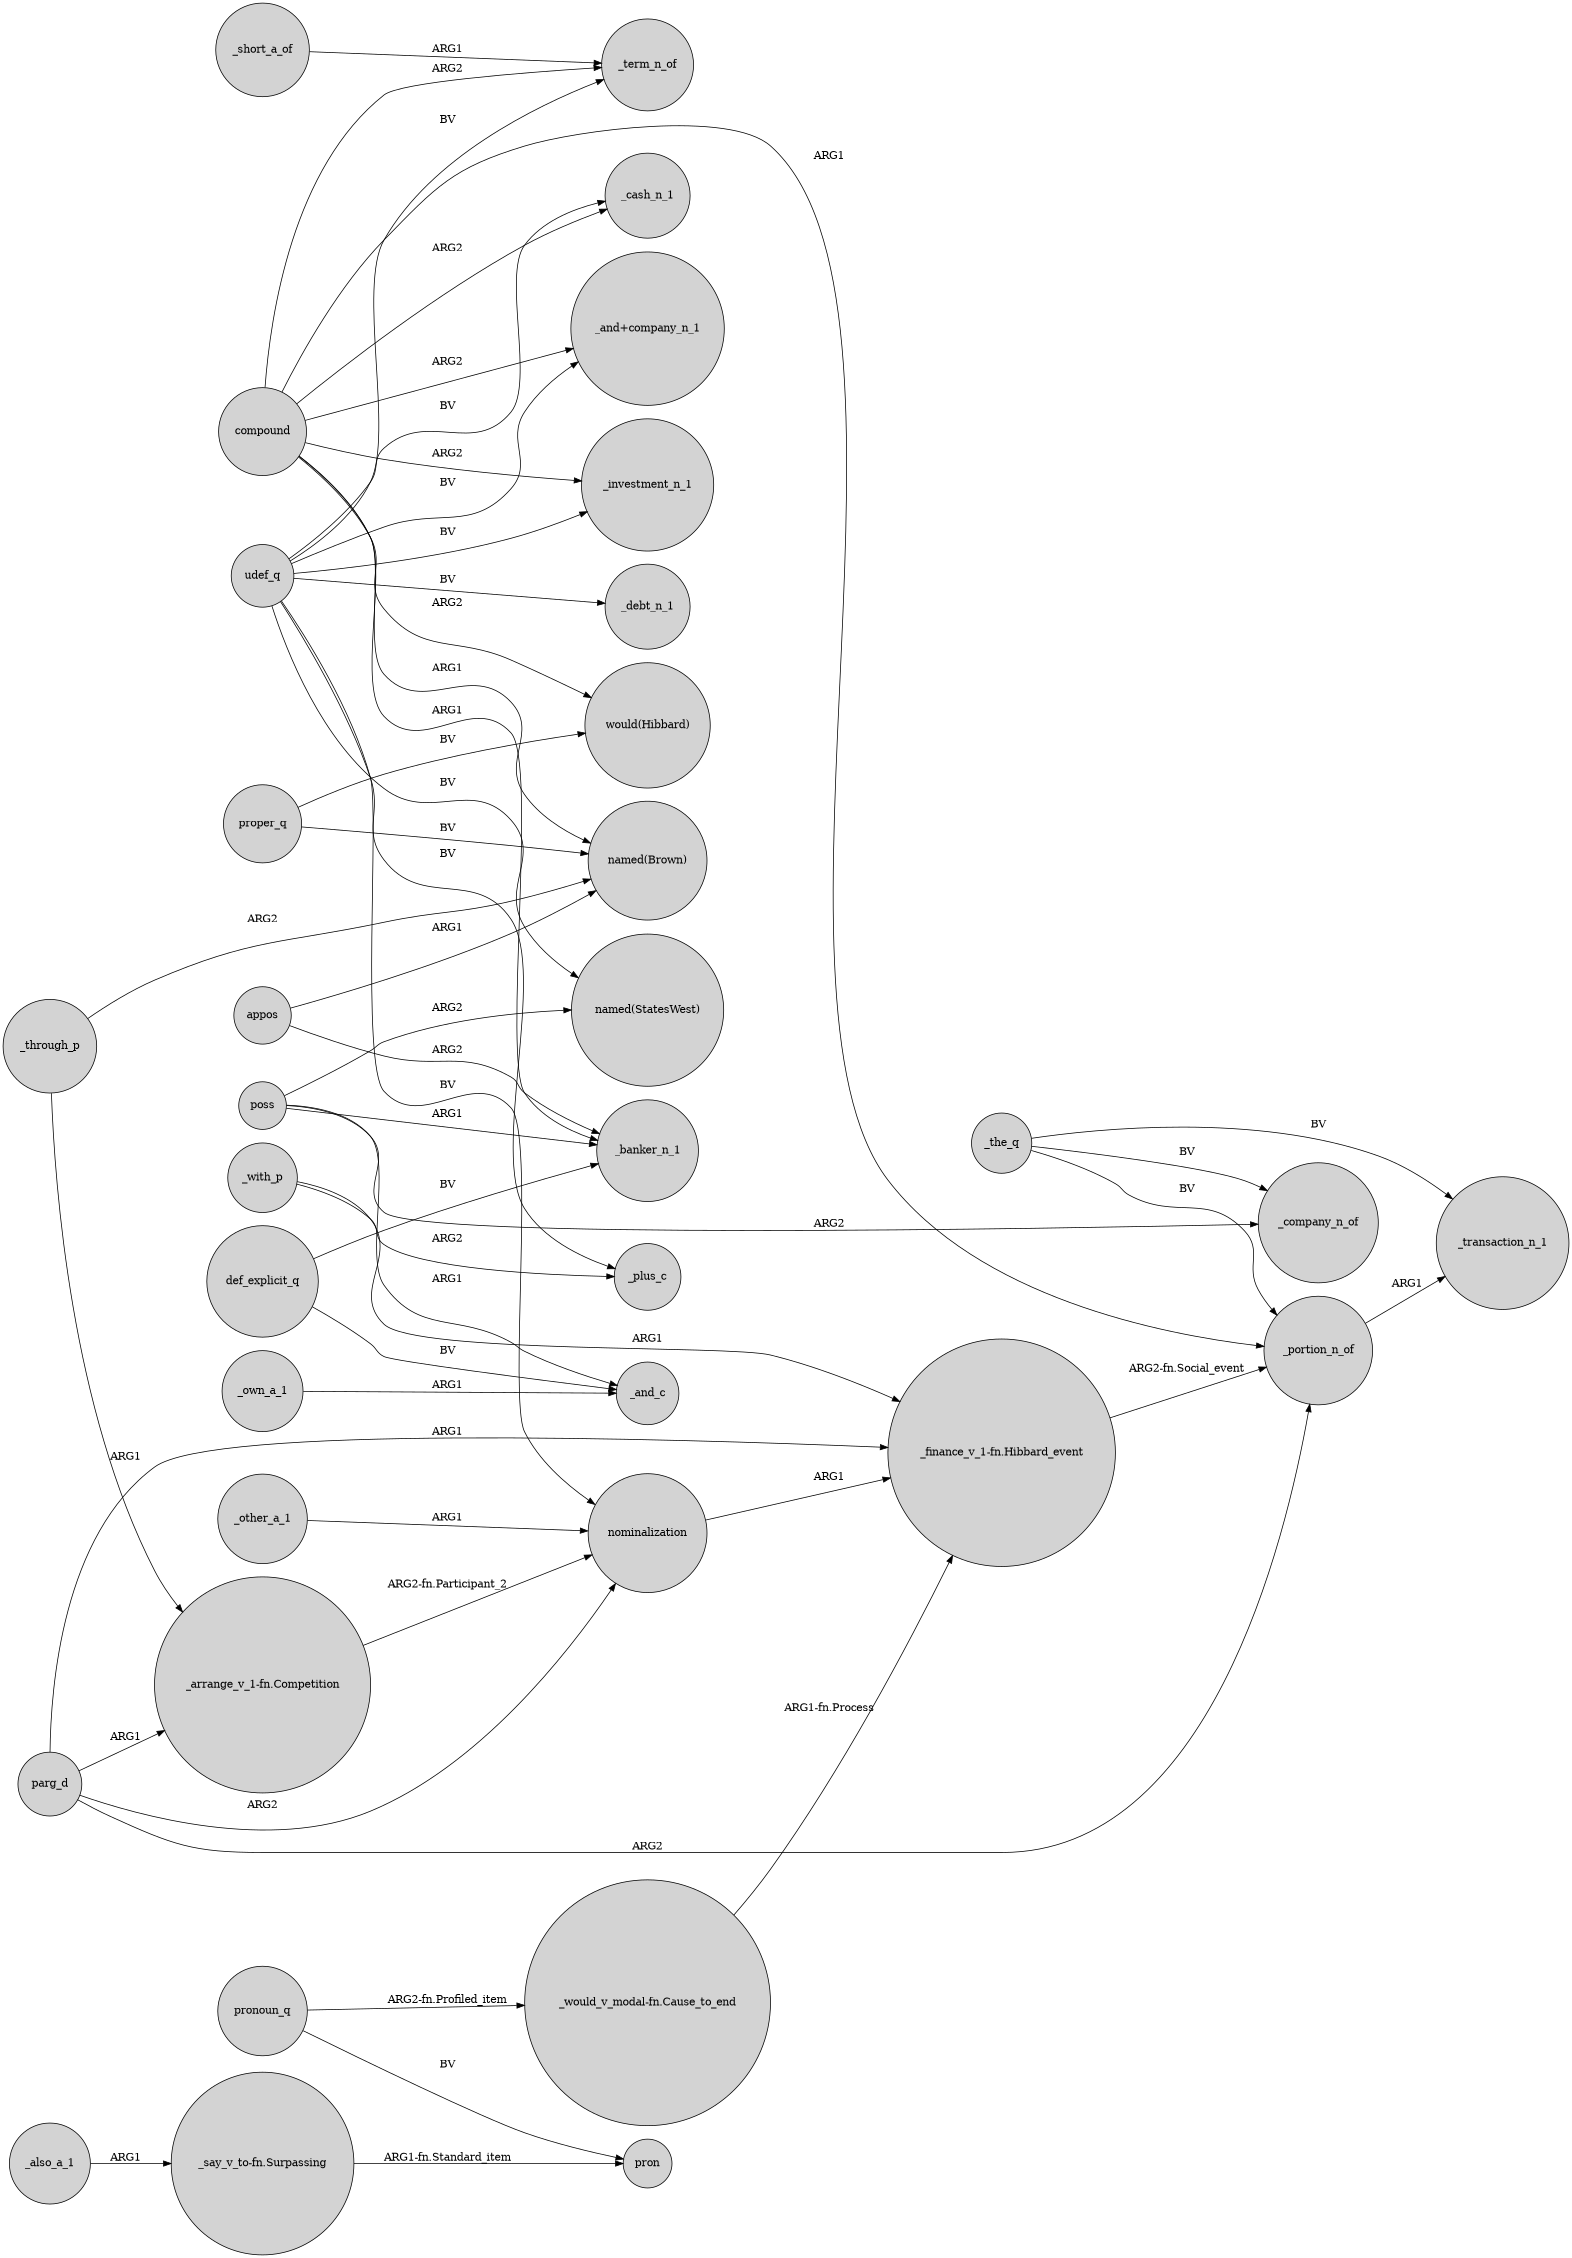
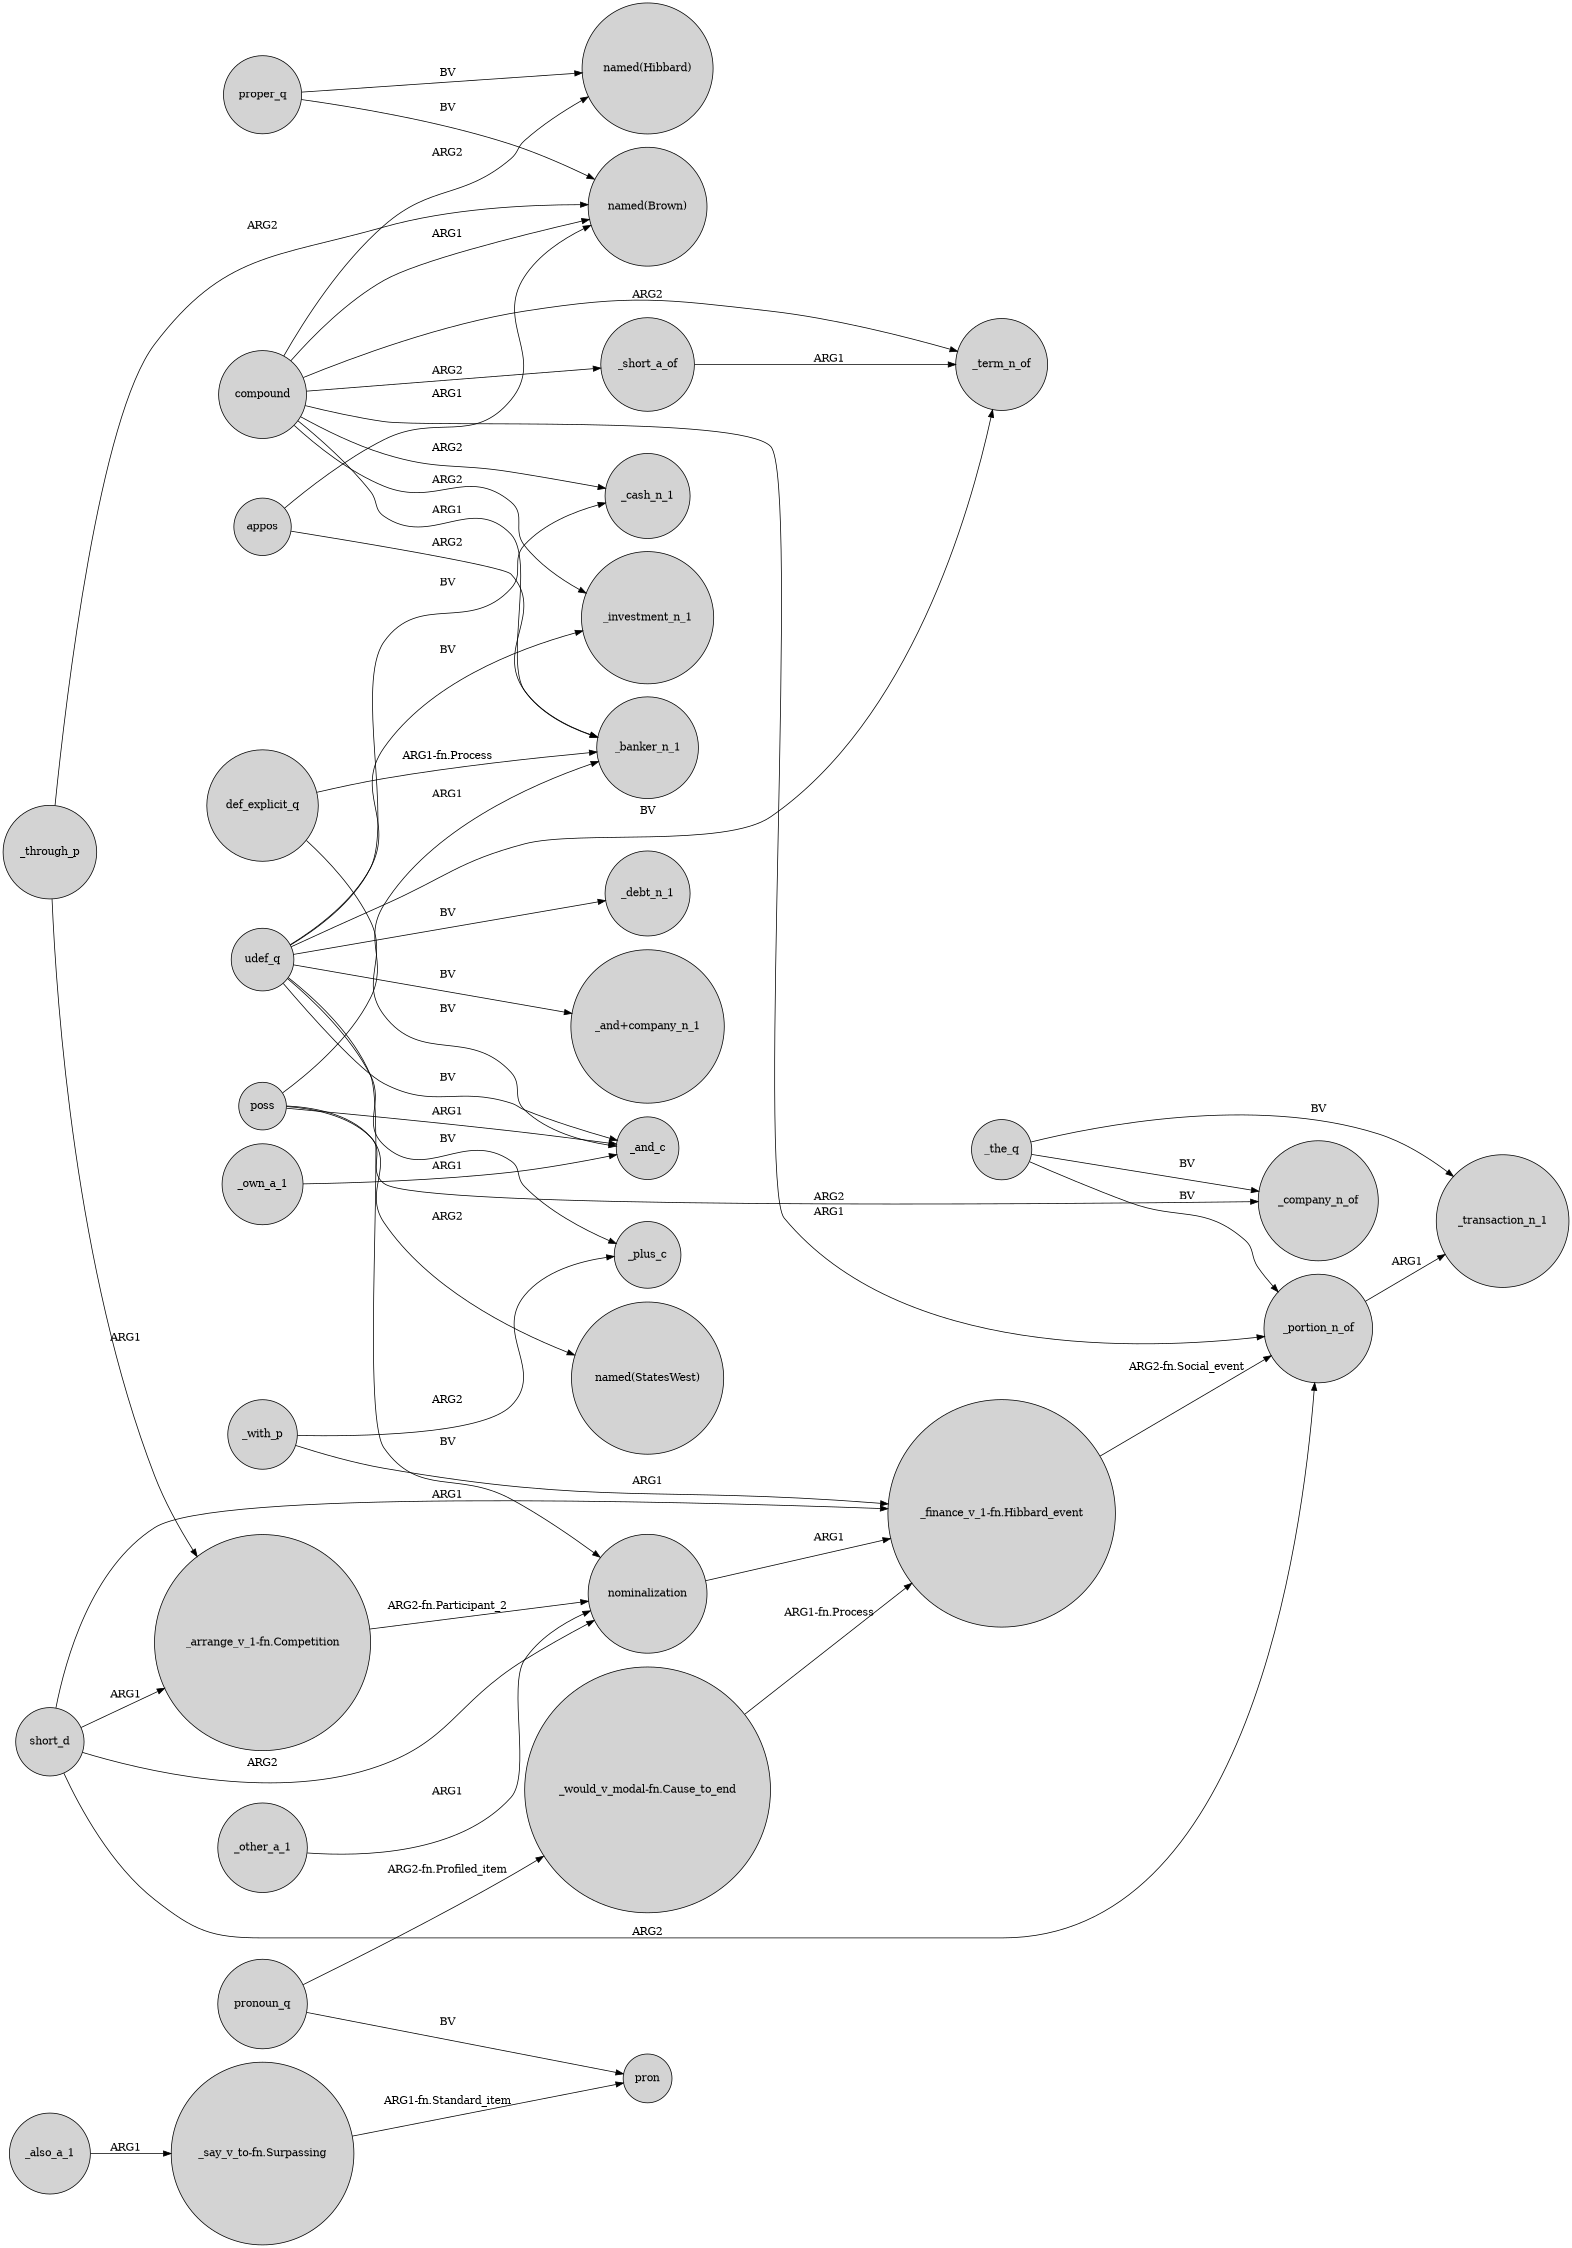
(436, 385) -> (450, 380)
(648, 725) -> (648, 68)
(430, 802) -> (428, 1096)
(447, 1185) -> (447, 756)
(50, 1784) -> (50, 1742)
